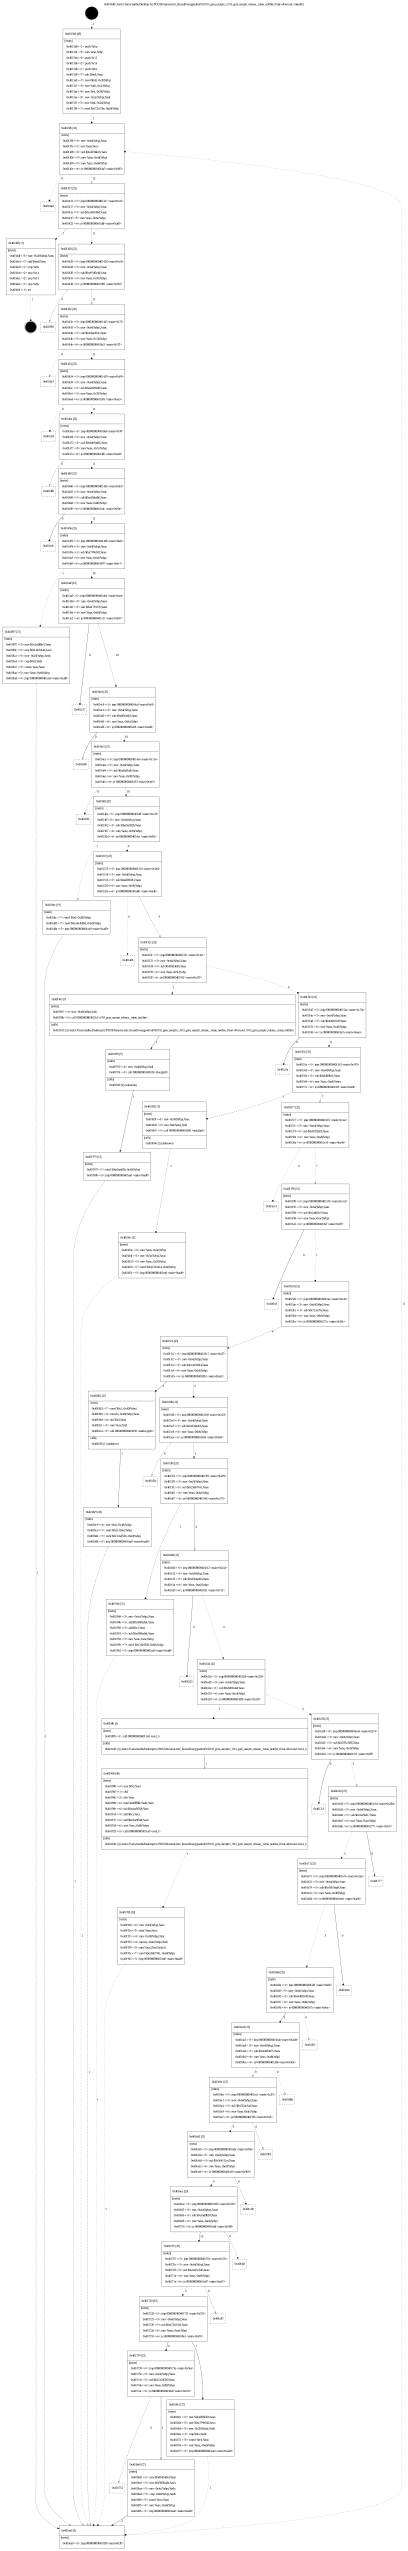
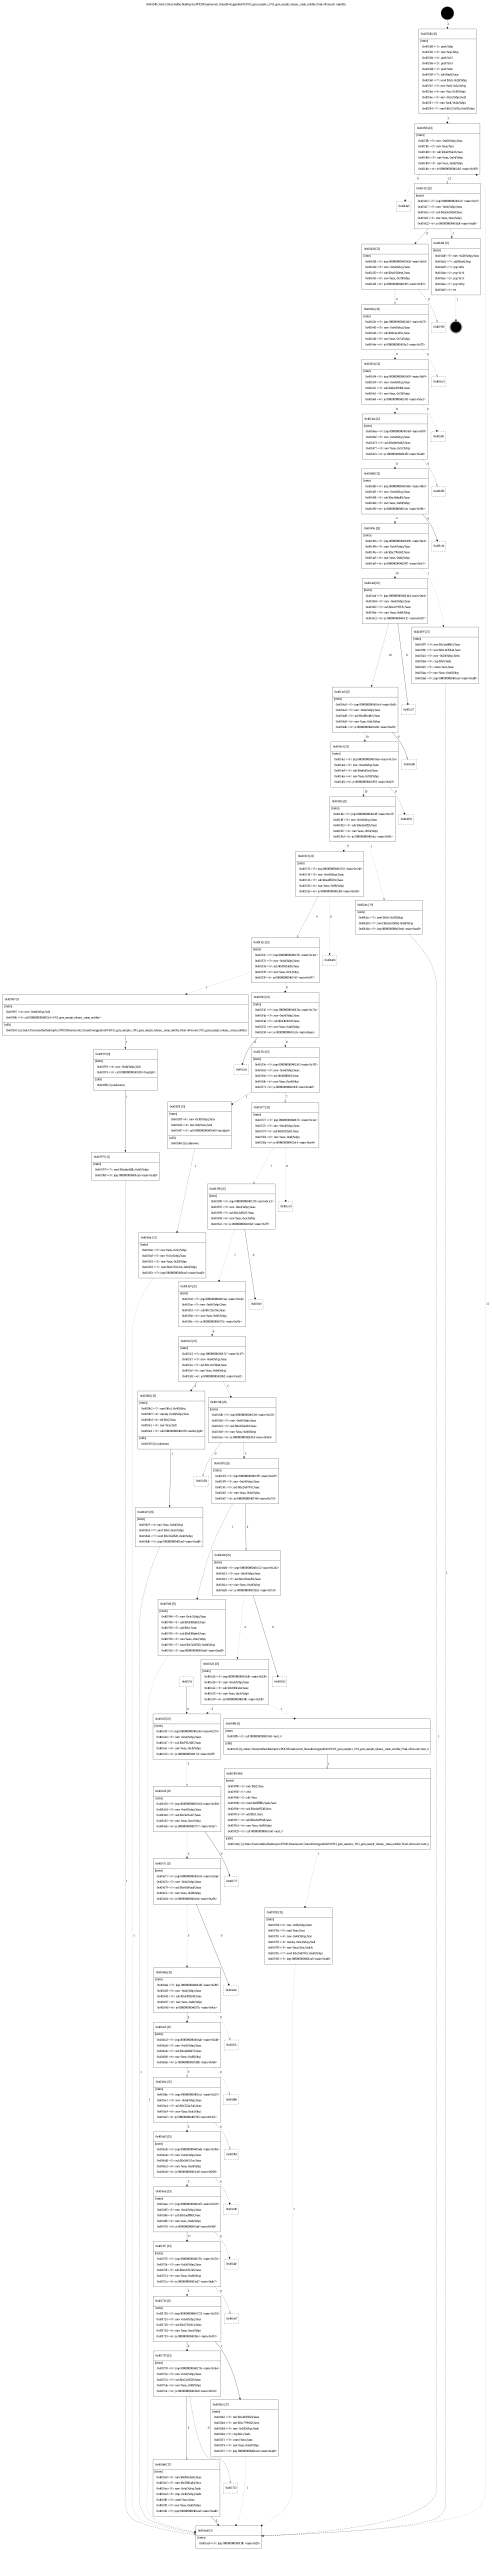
(323, 1780) -> (187, 1700)
